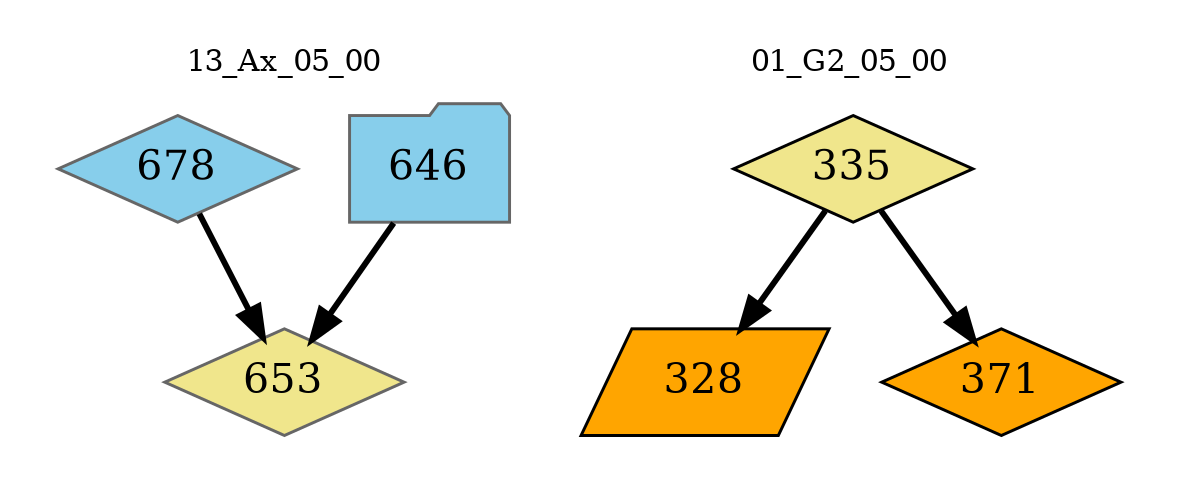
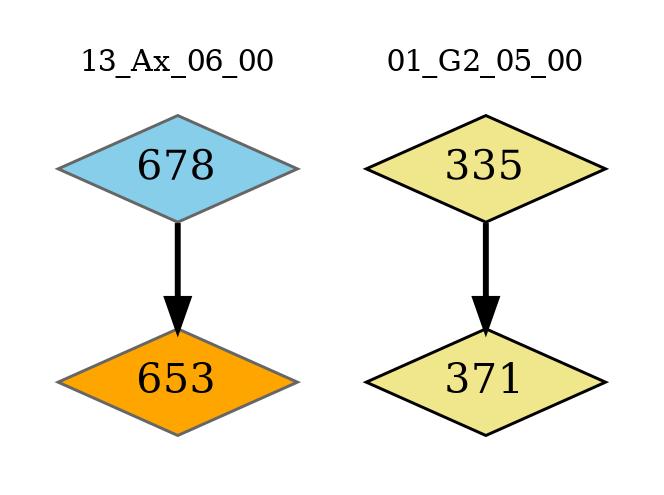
(284, 64) -> (178, 64)
(430, 169) -> none
(284, 382) -> (178, 382)
(705, 382) -> none
(1001, 382) -> (486, 382)
